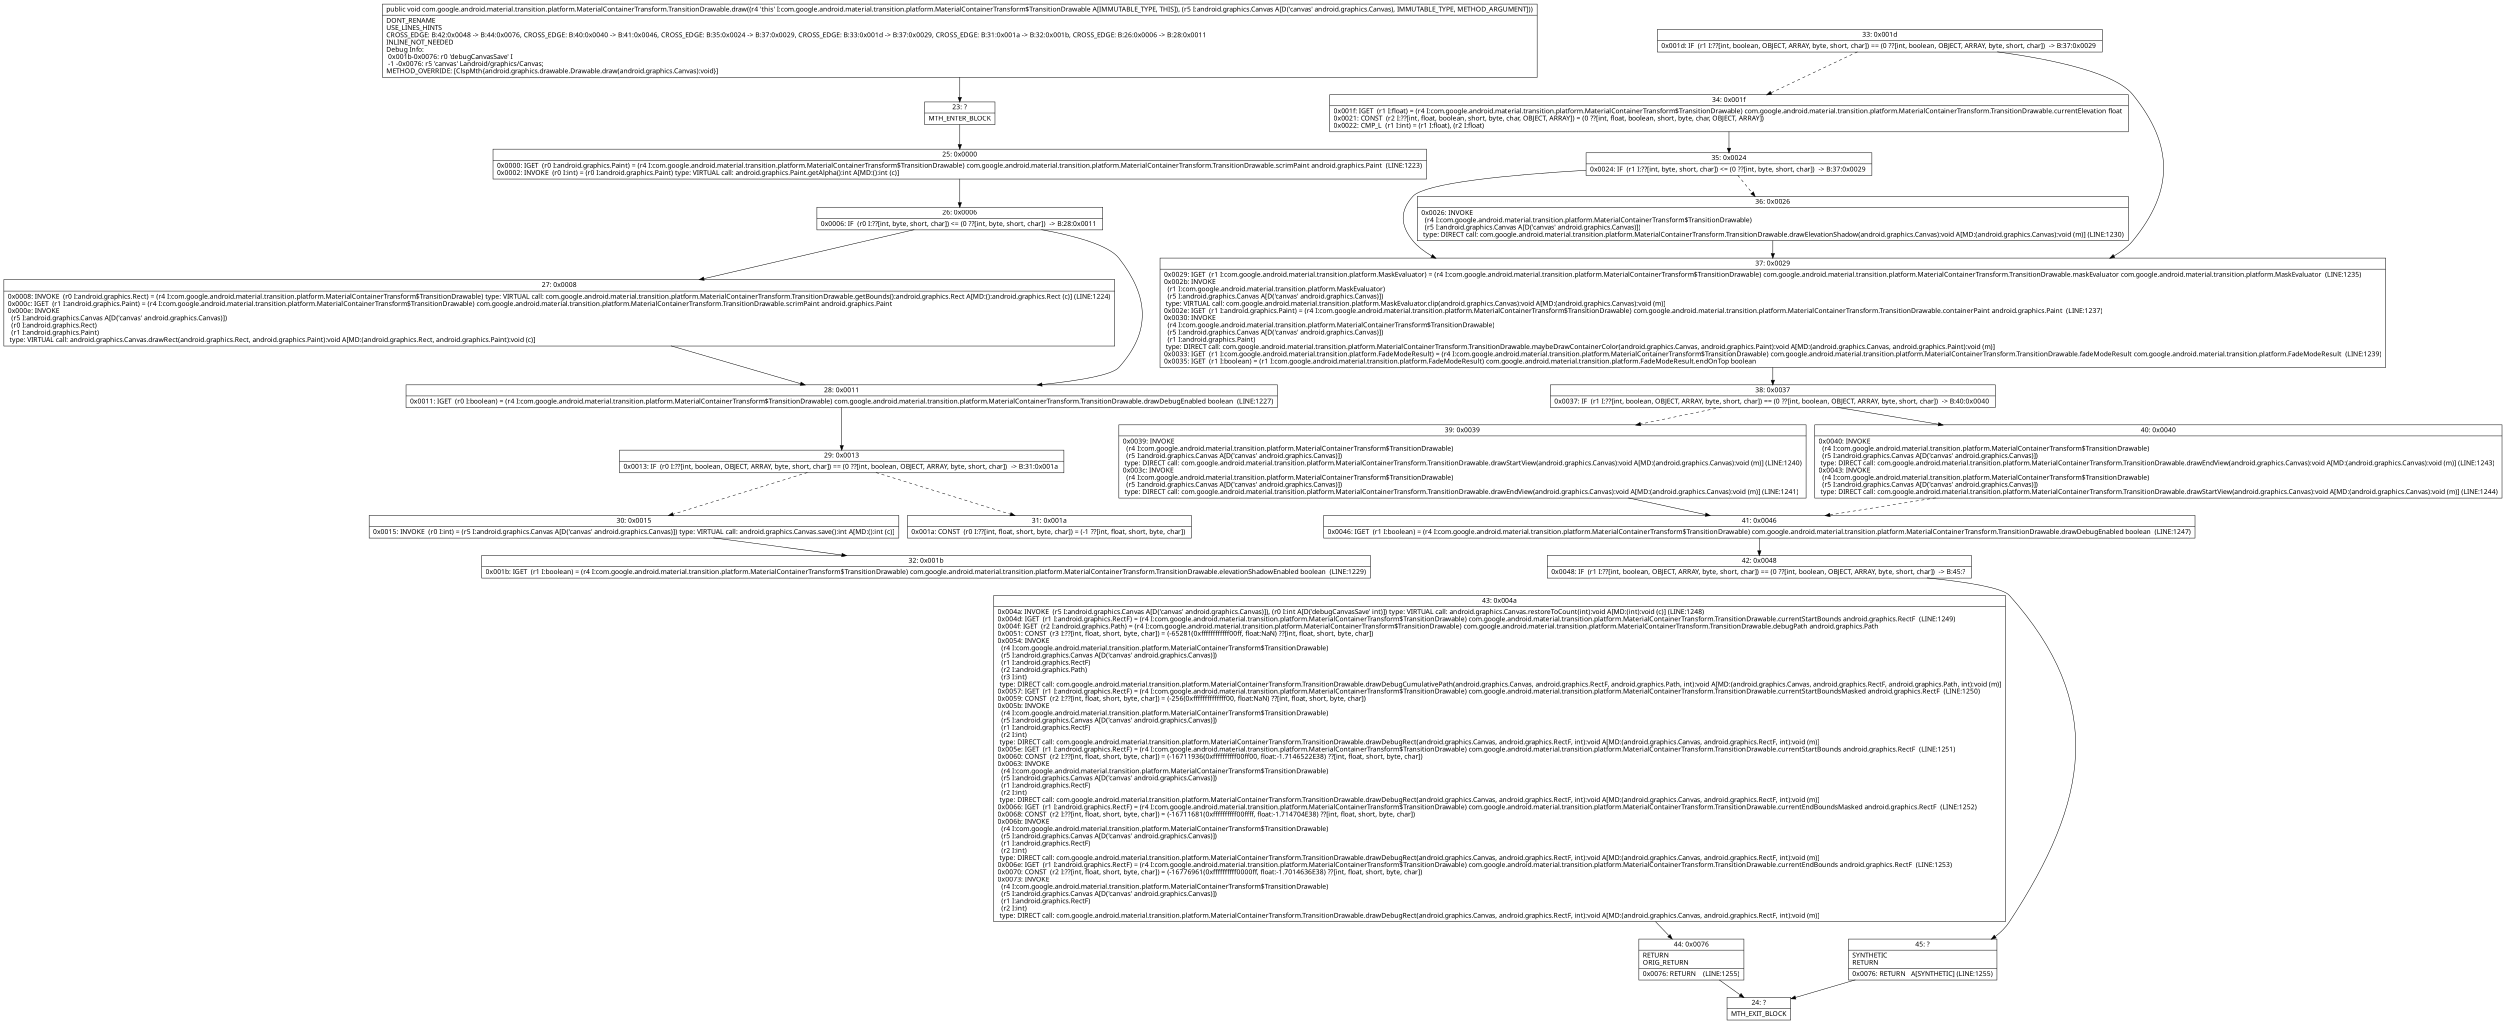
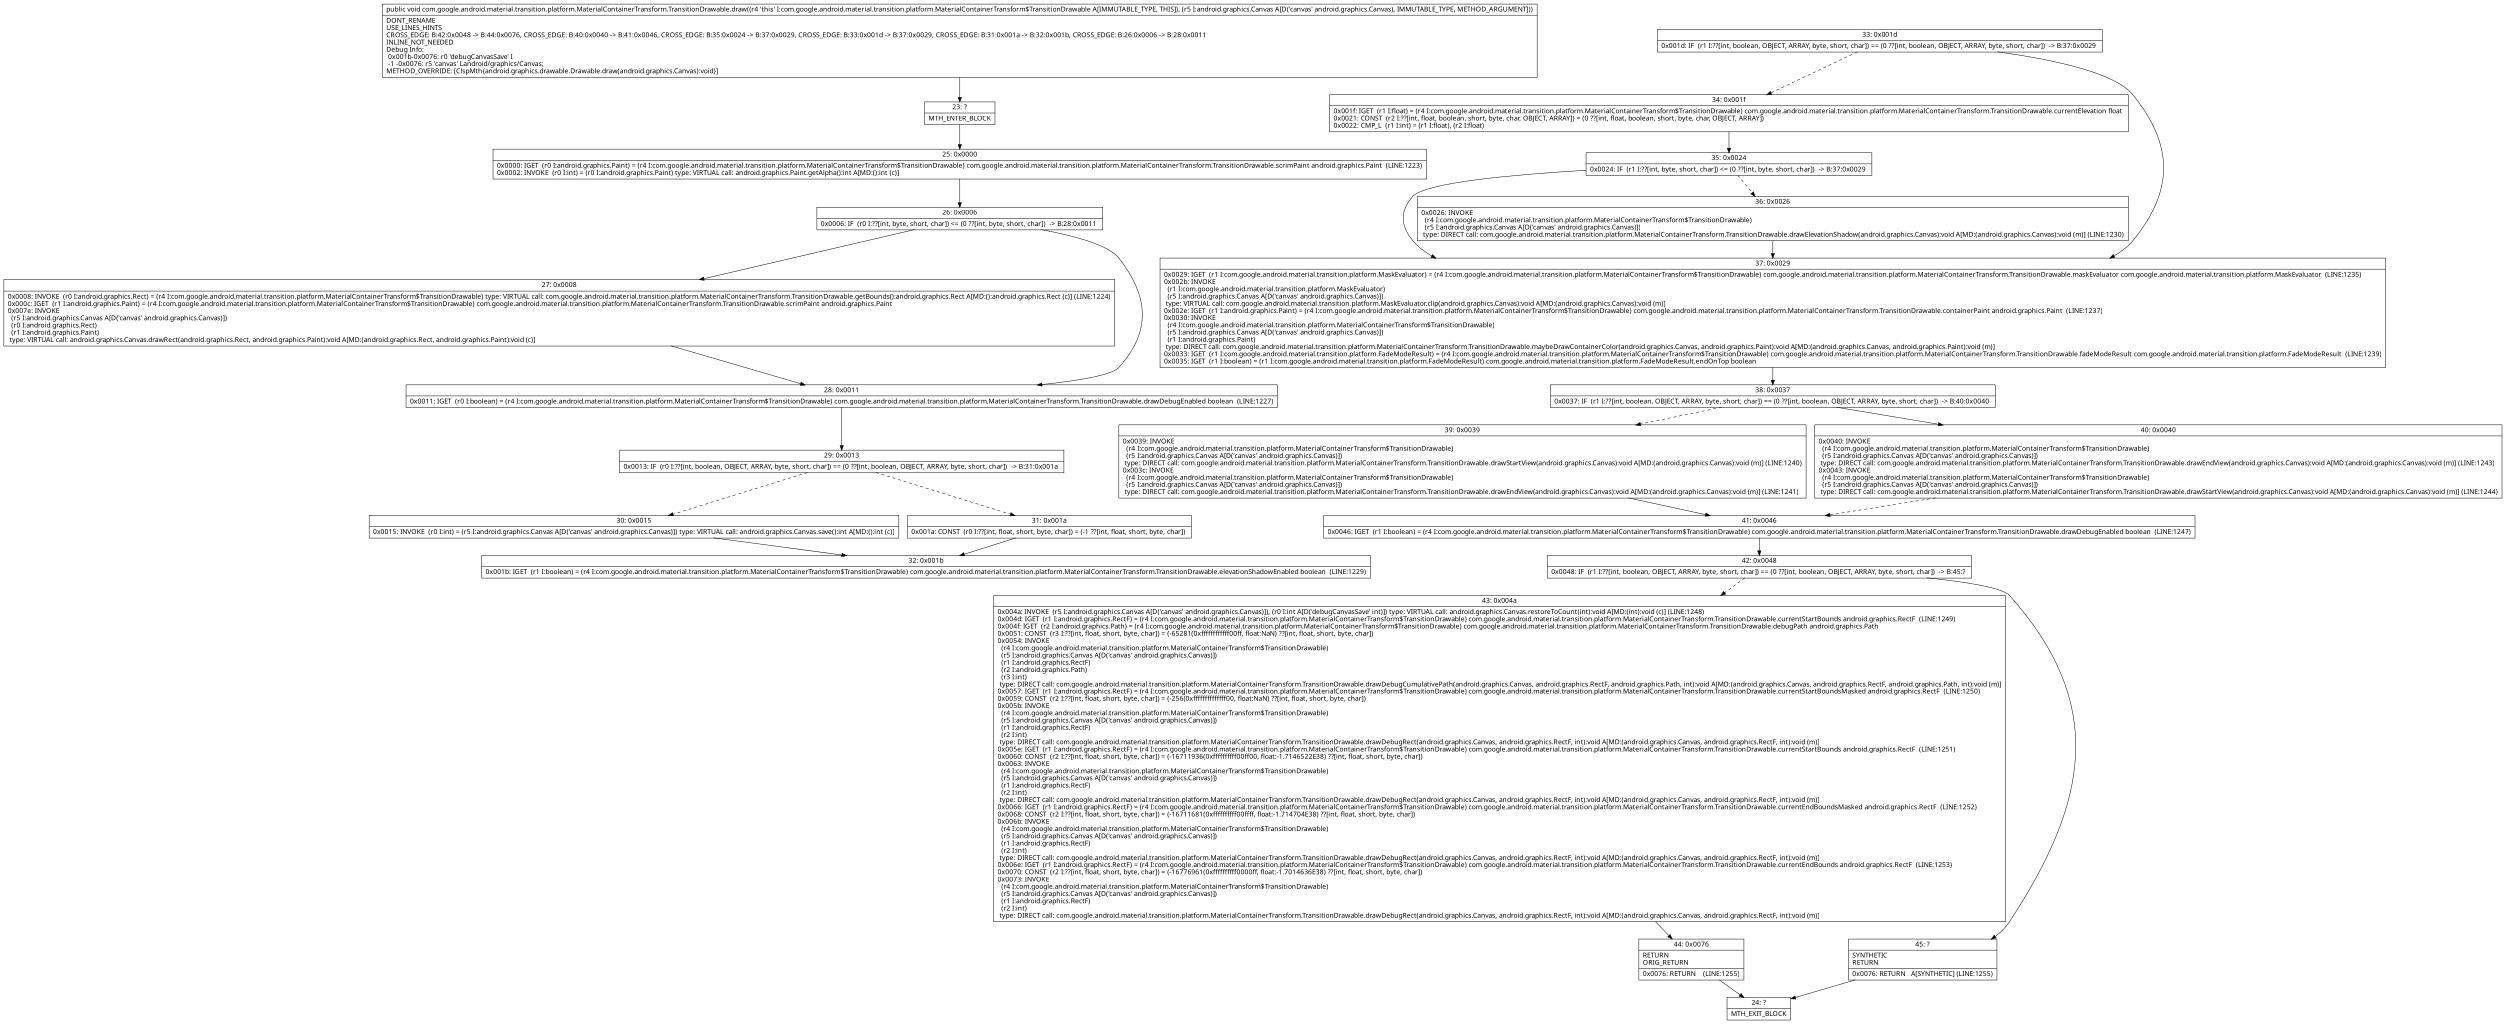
(35, 311) -> (35, 311)
none -> (990, 546)
none -> (1735, 585)
